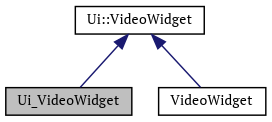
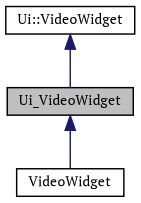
(181, 66) -> (70, 150)
